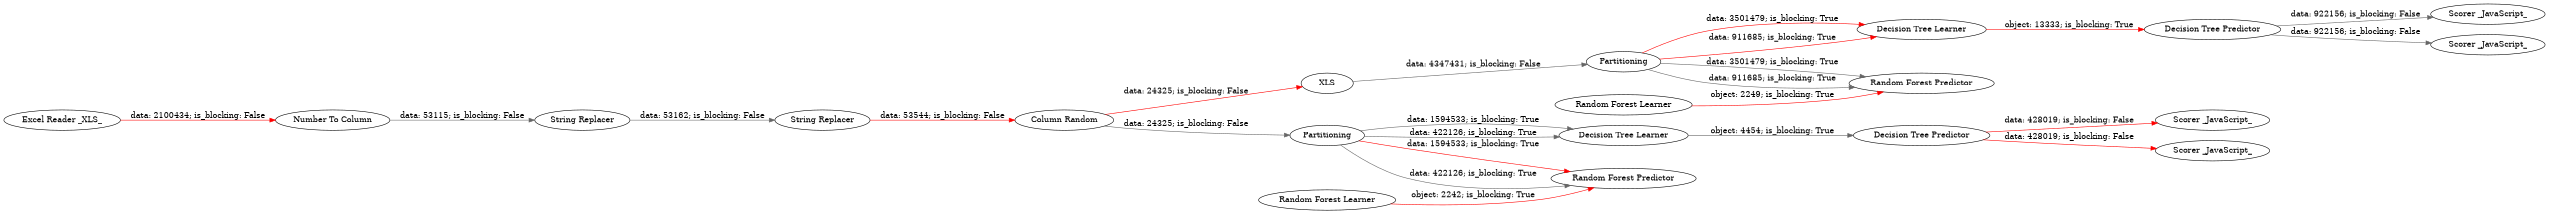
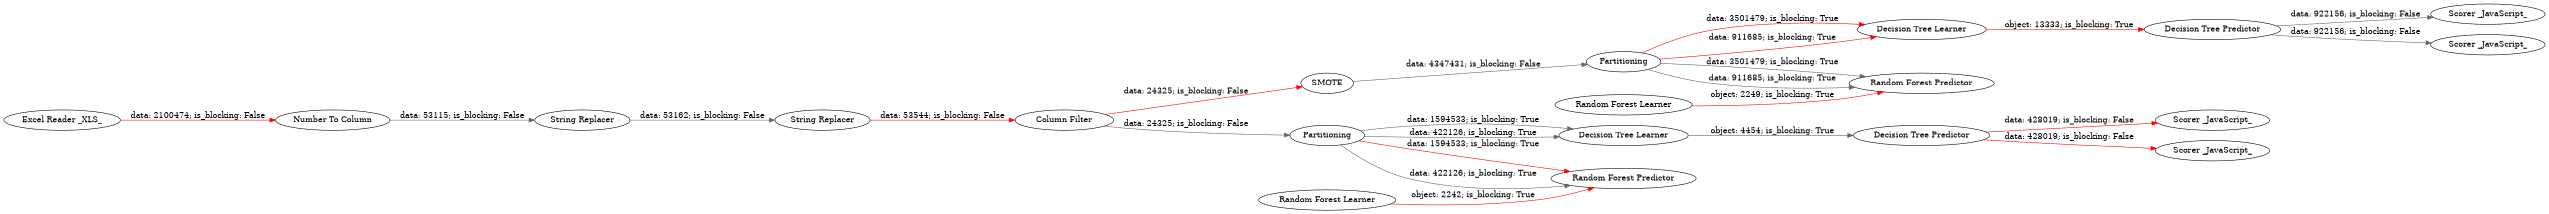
(1327, 83) -> (1327, 83)
(198, 116) -> (198, 116)
(1064, 120) -> (1064, 120)
